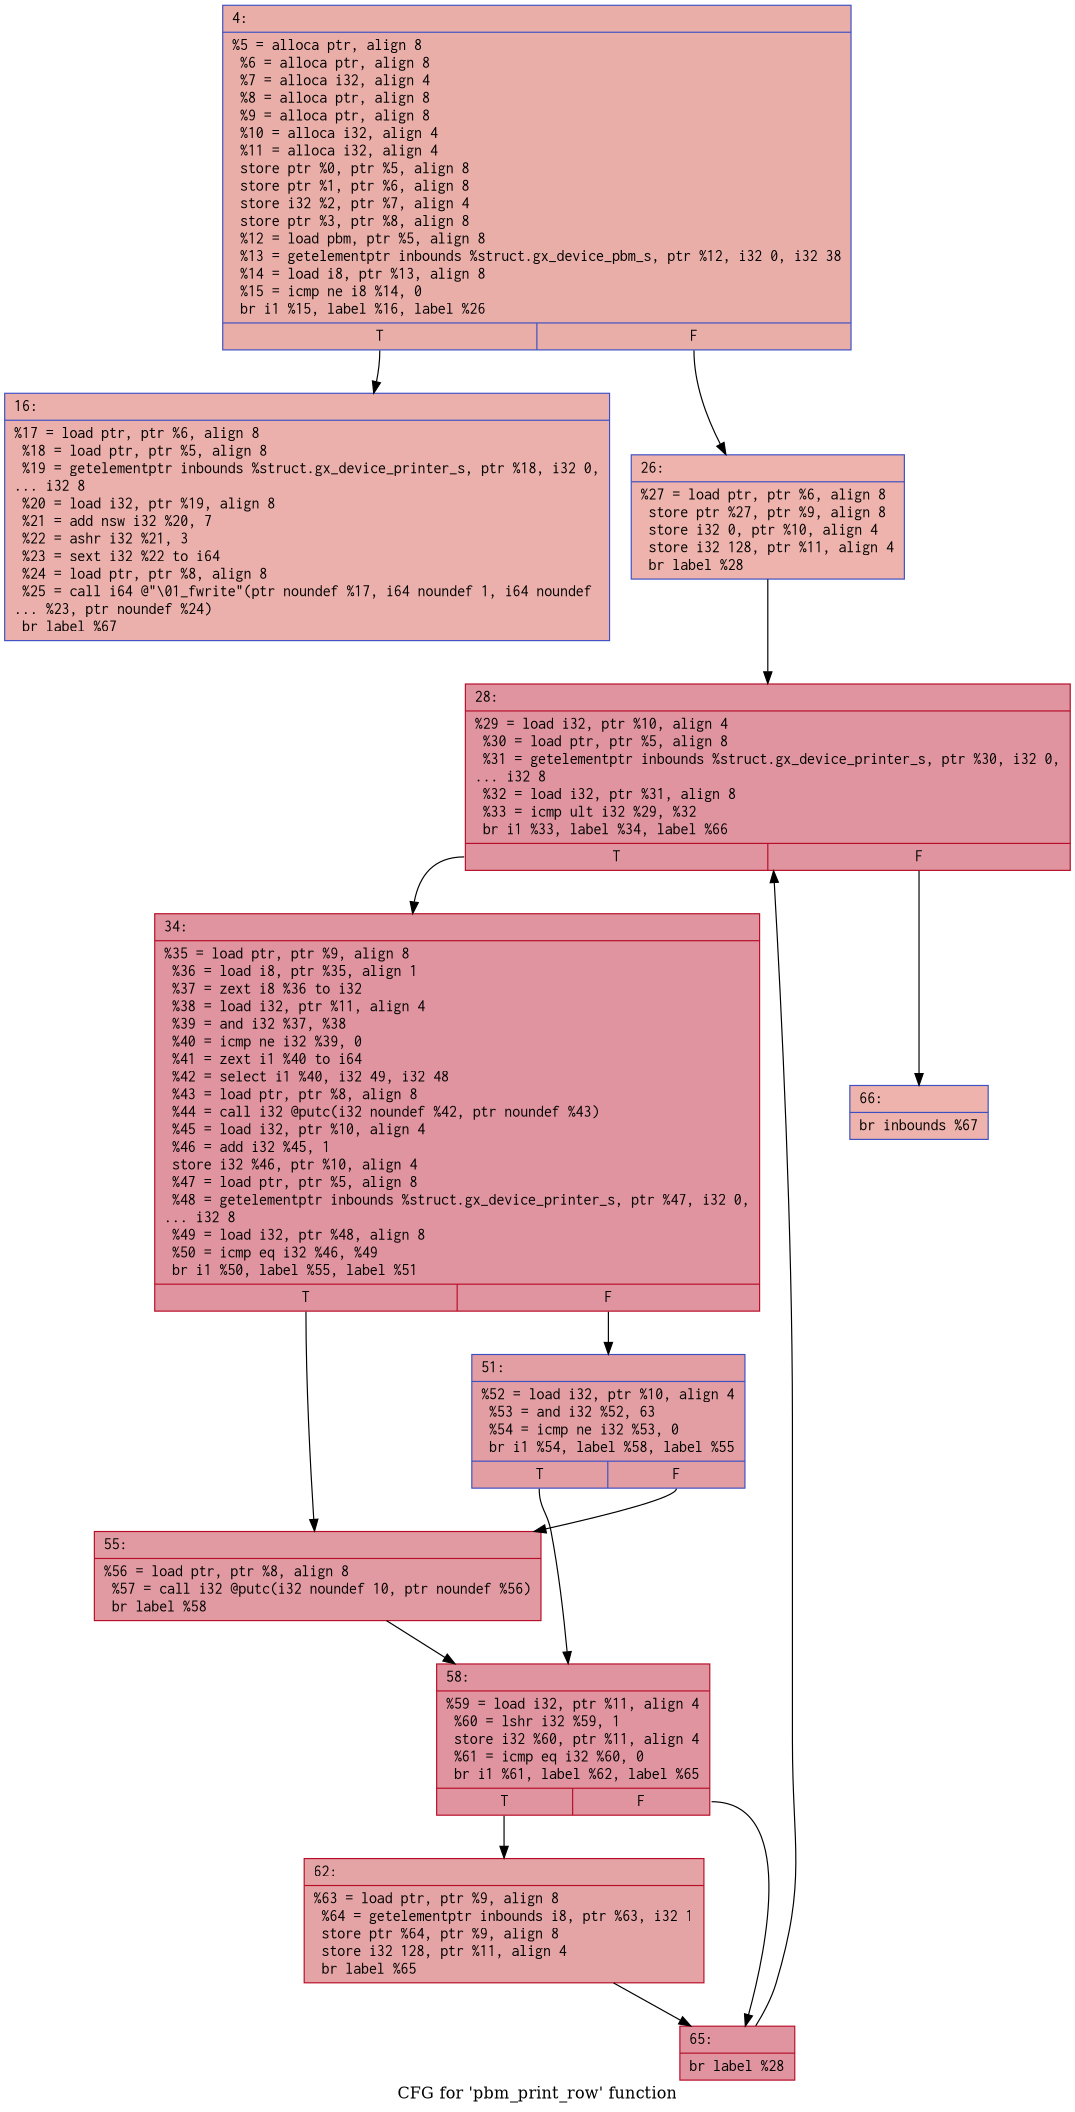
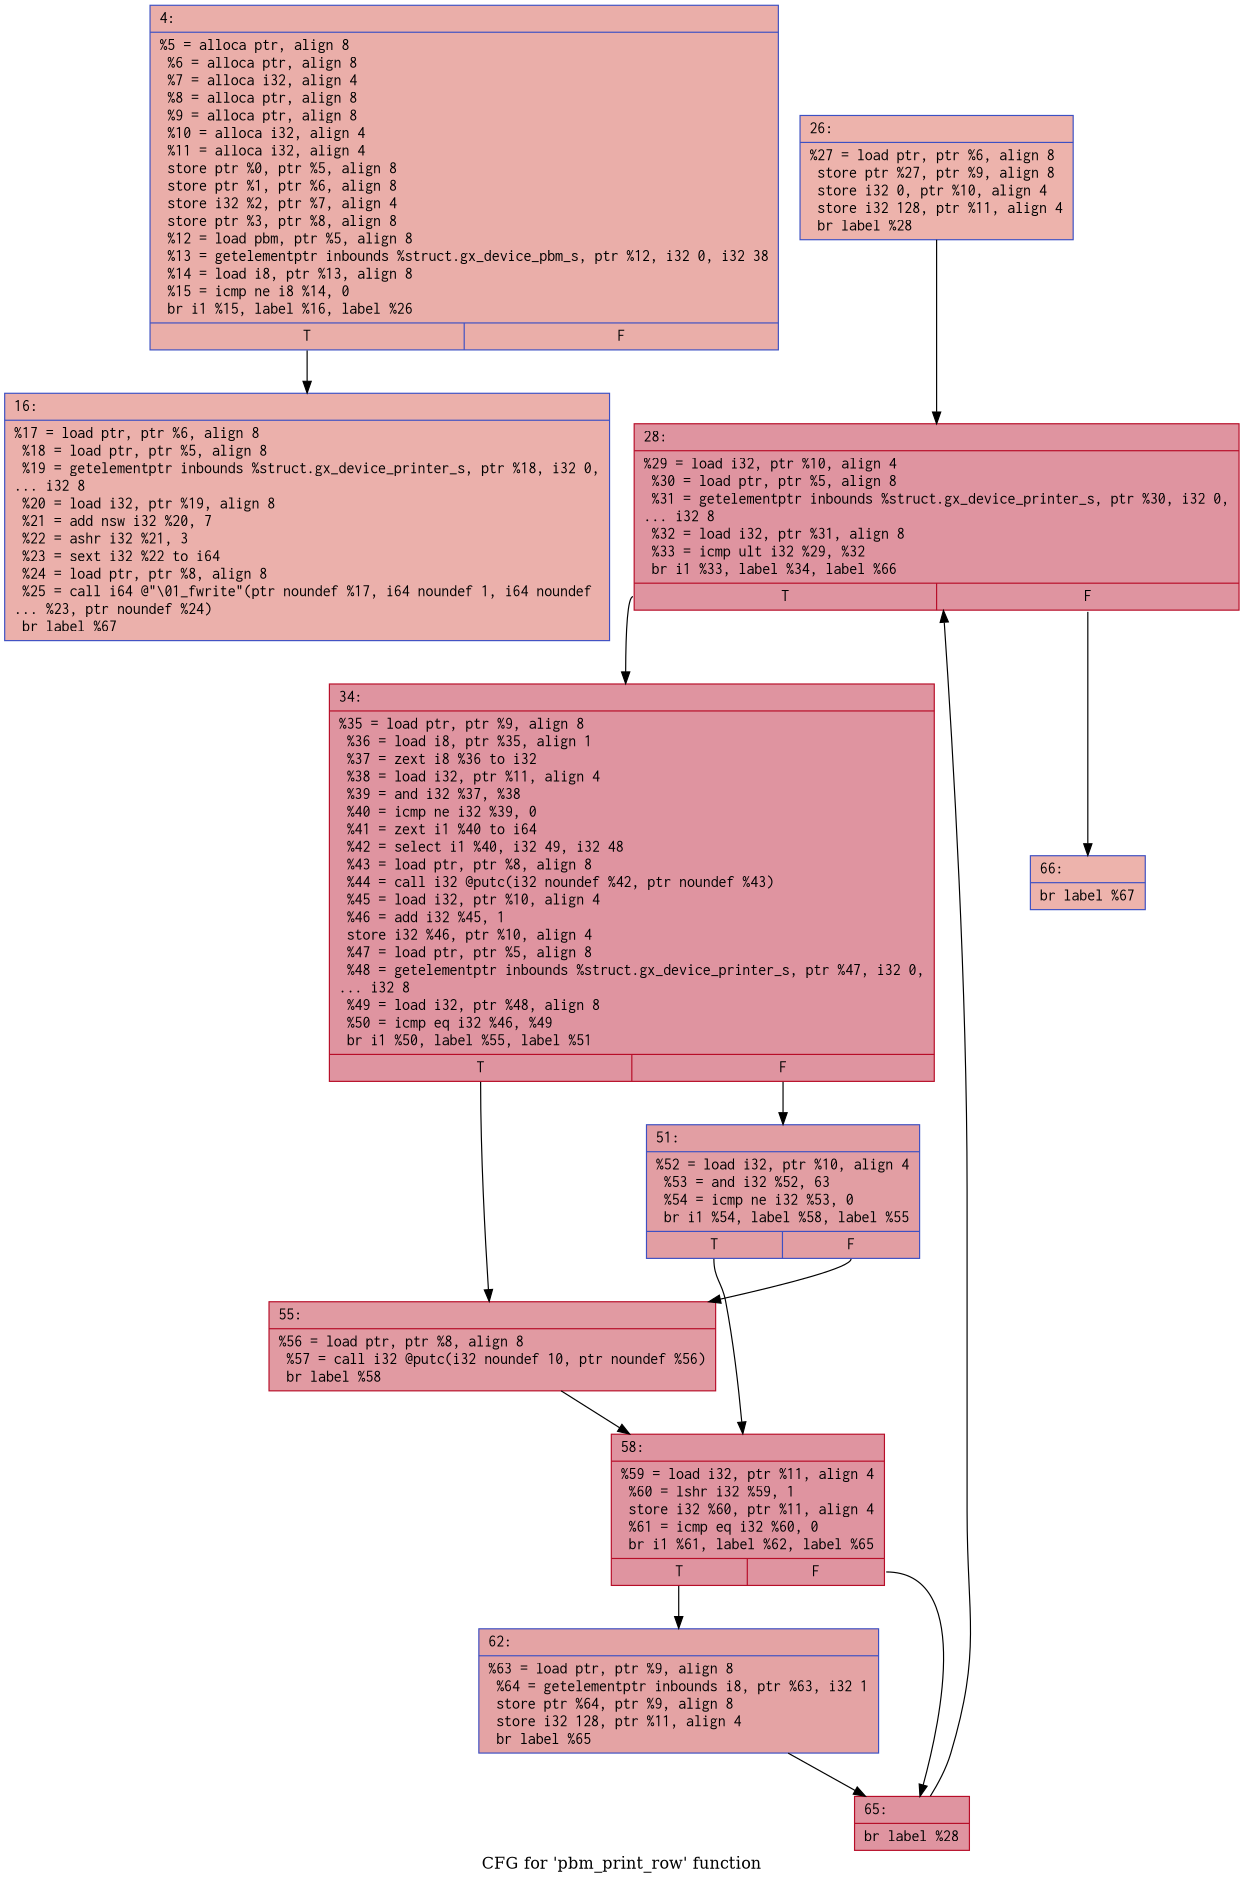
(702, 399) -> none
(919, 1125) -> (1088, 896)
(504, 1921) -> (679, 1691)
